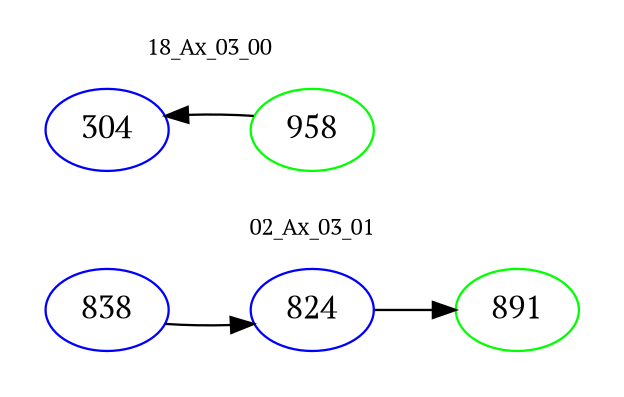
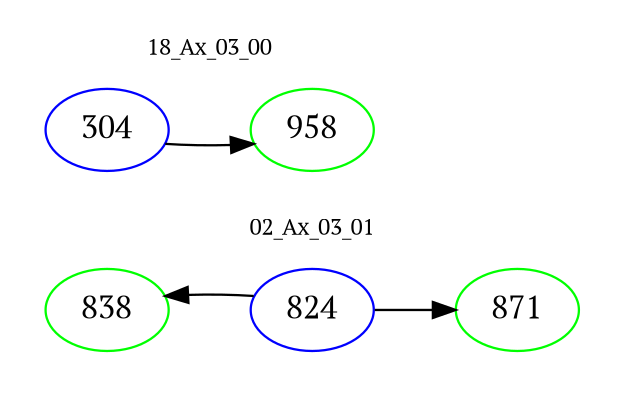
(221, 115) -> (198, 145)
(107, 310) -> (107, 310)
(517, 310) -> (517, 310)
(198, 325) -> (221, 295)
